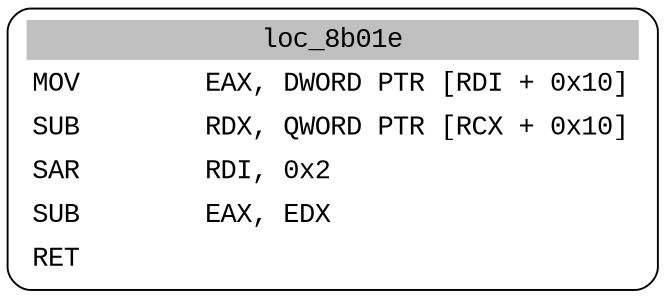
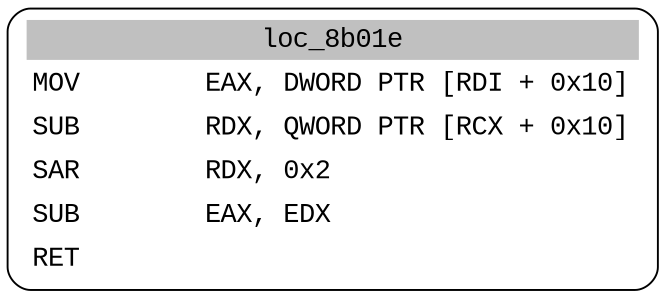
(182, 170) -> (182, 170)
